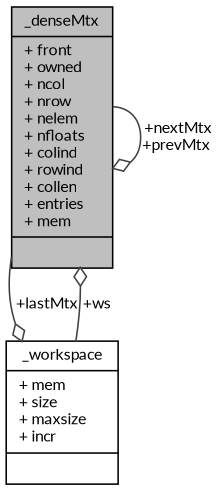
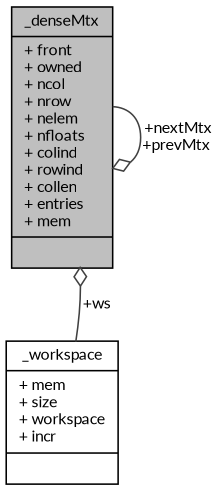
(9, 291) -> none
(53, 420) -> (62, 420)
